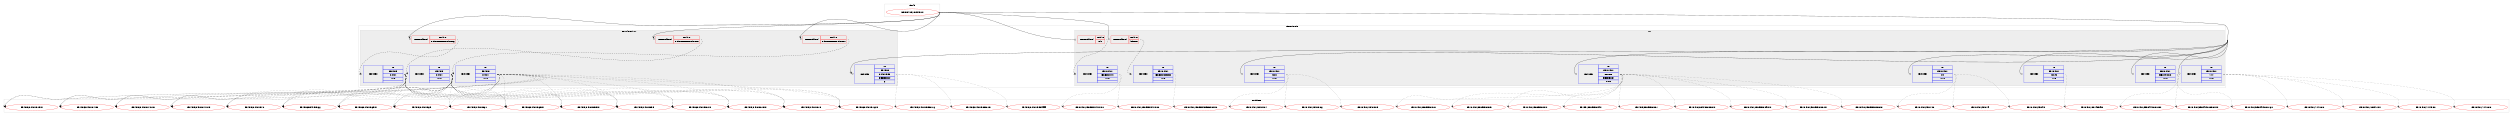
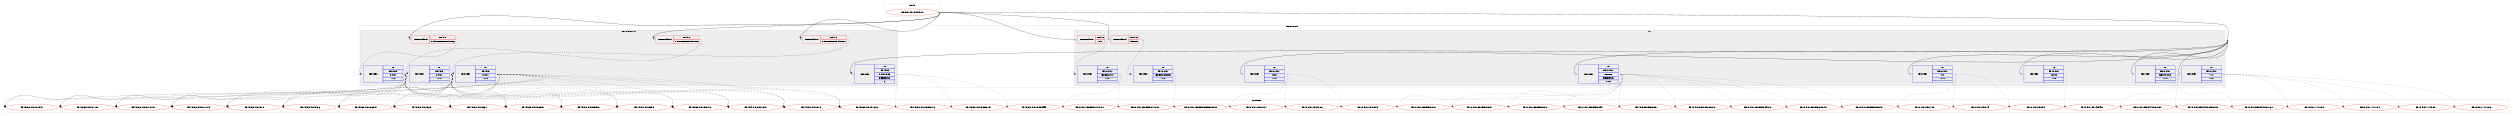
(310, 107) -> (310, 107)
(1591, 107) -> (1591, 107)
(2370, 107) -> (2370, 107)
